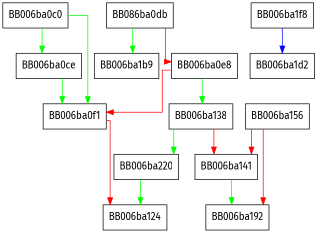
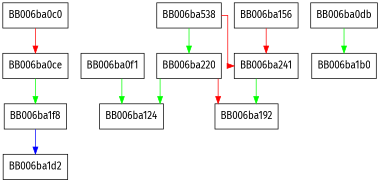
(140, 15) -> (344, 15)
(42, 37) -> (35, 37)
(88, 46) -> none
(127, 66) -> (344, 66)
(204, 66) -> none
(62, 88) -> (35, 88)
(201, 116) -> (189, 15)
(110, 157) -> (122, 88)
(263, 163) -> (218, 88)
(226, 167) -> (266, 66)
